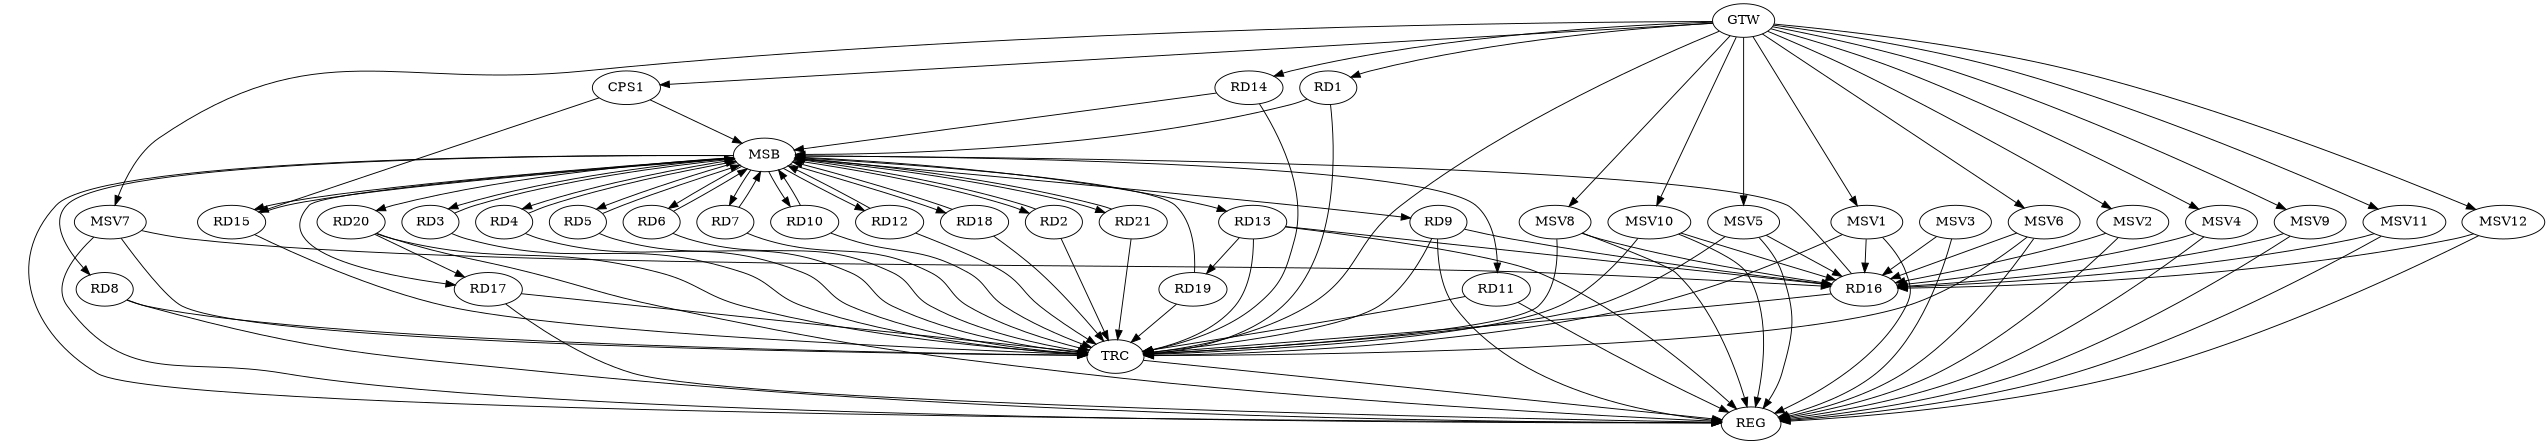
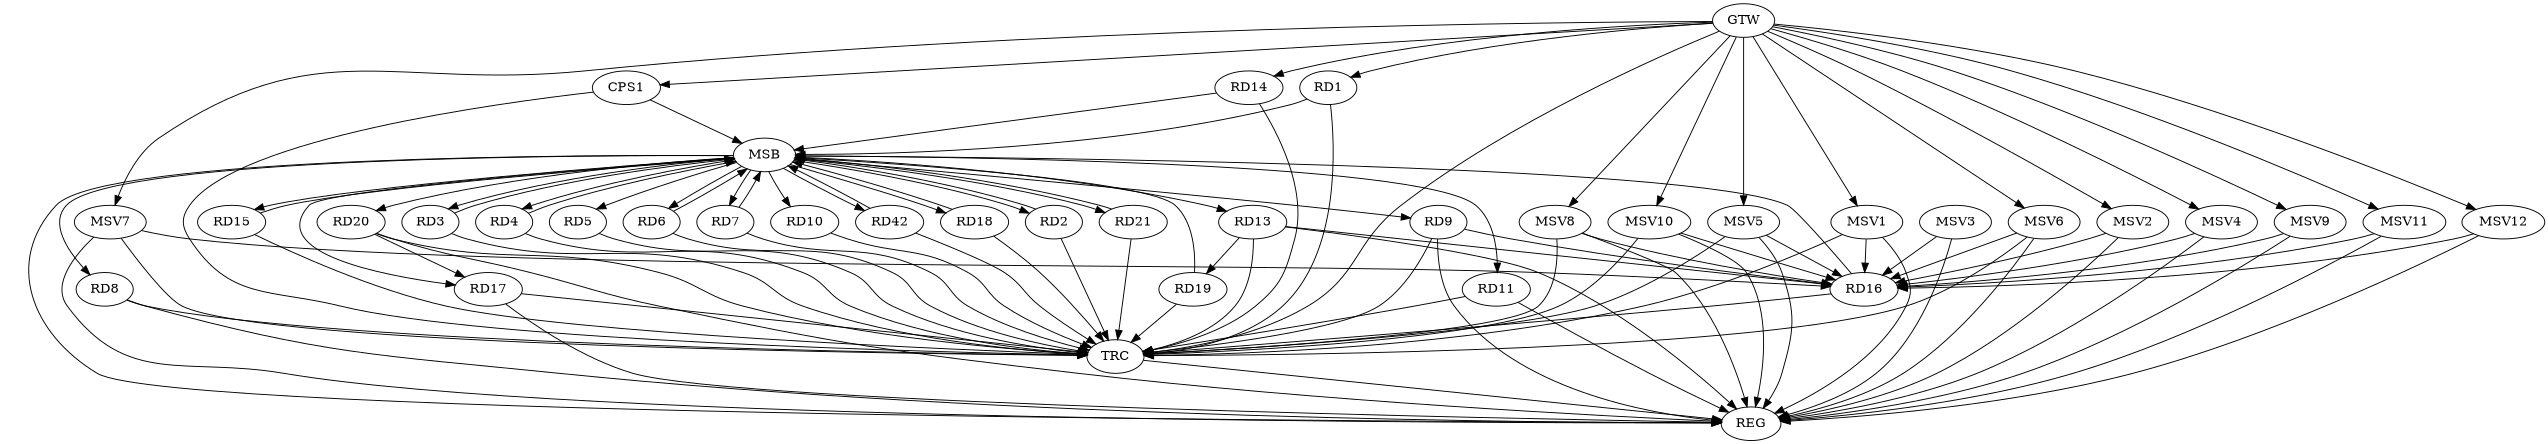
(433, 153) -> (393, 315)
(793, 191) -> none
(641, 199) -> none
(890, 222) -> (890, 222)
